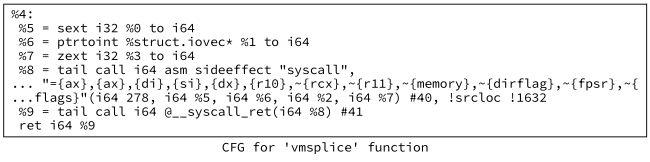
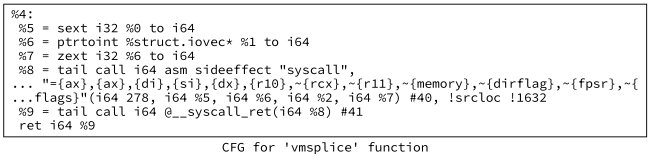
(103, 56) -> (103, 56)
